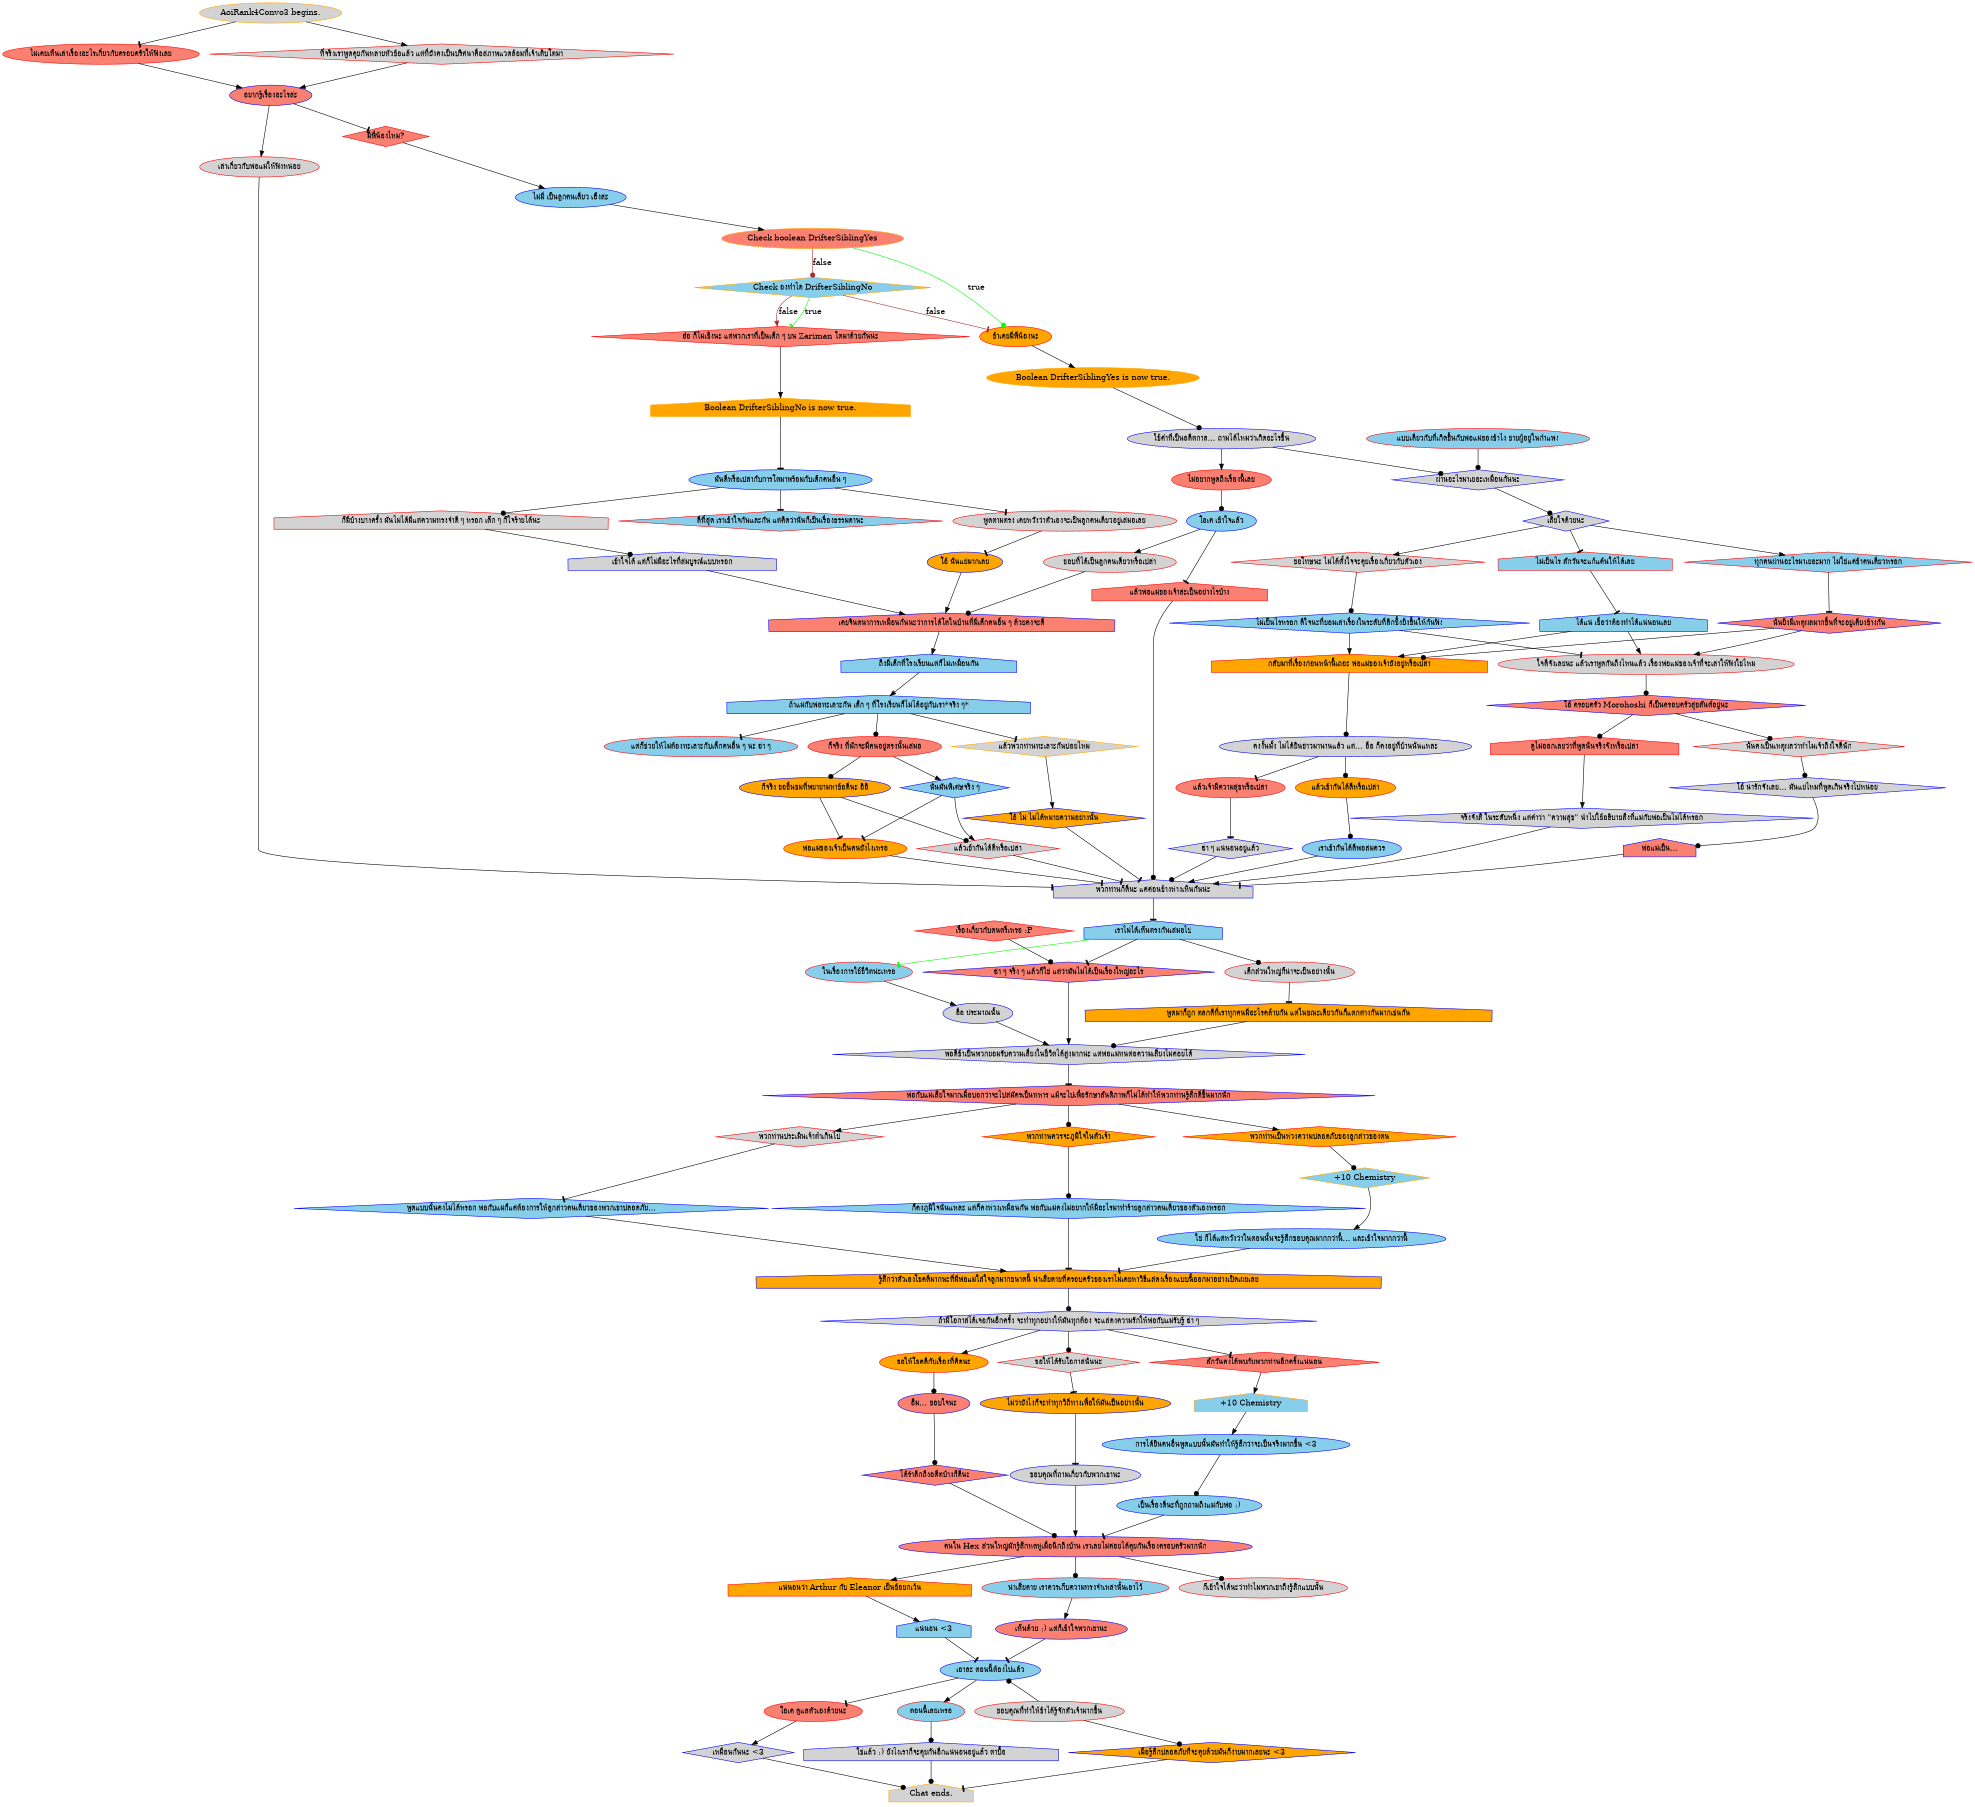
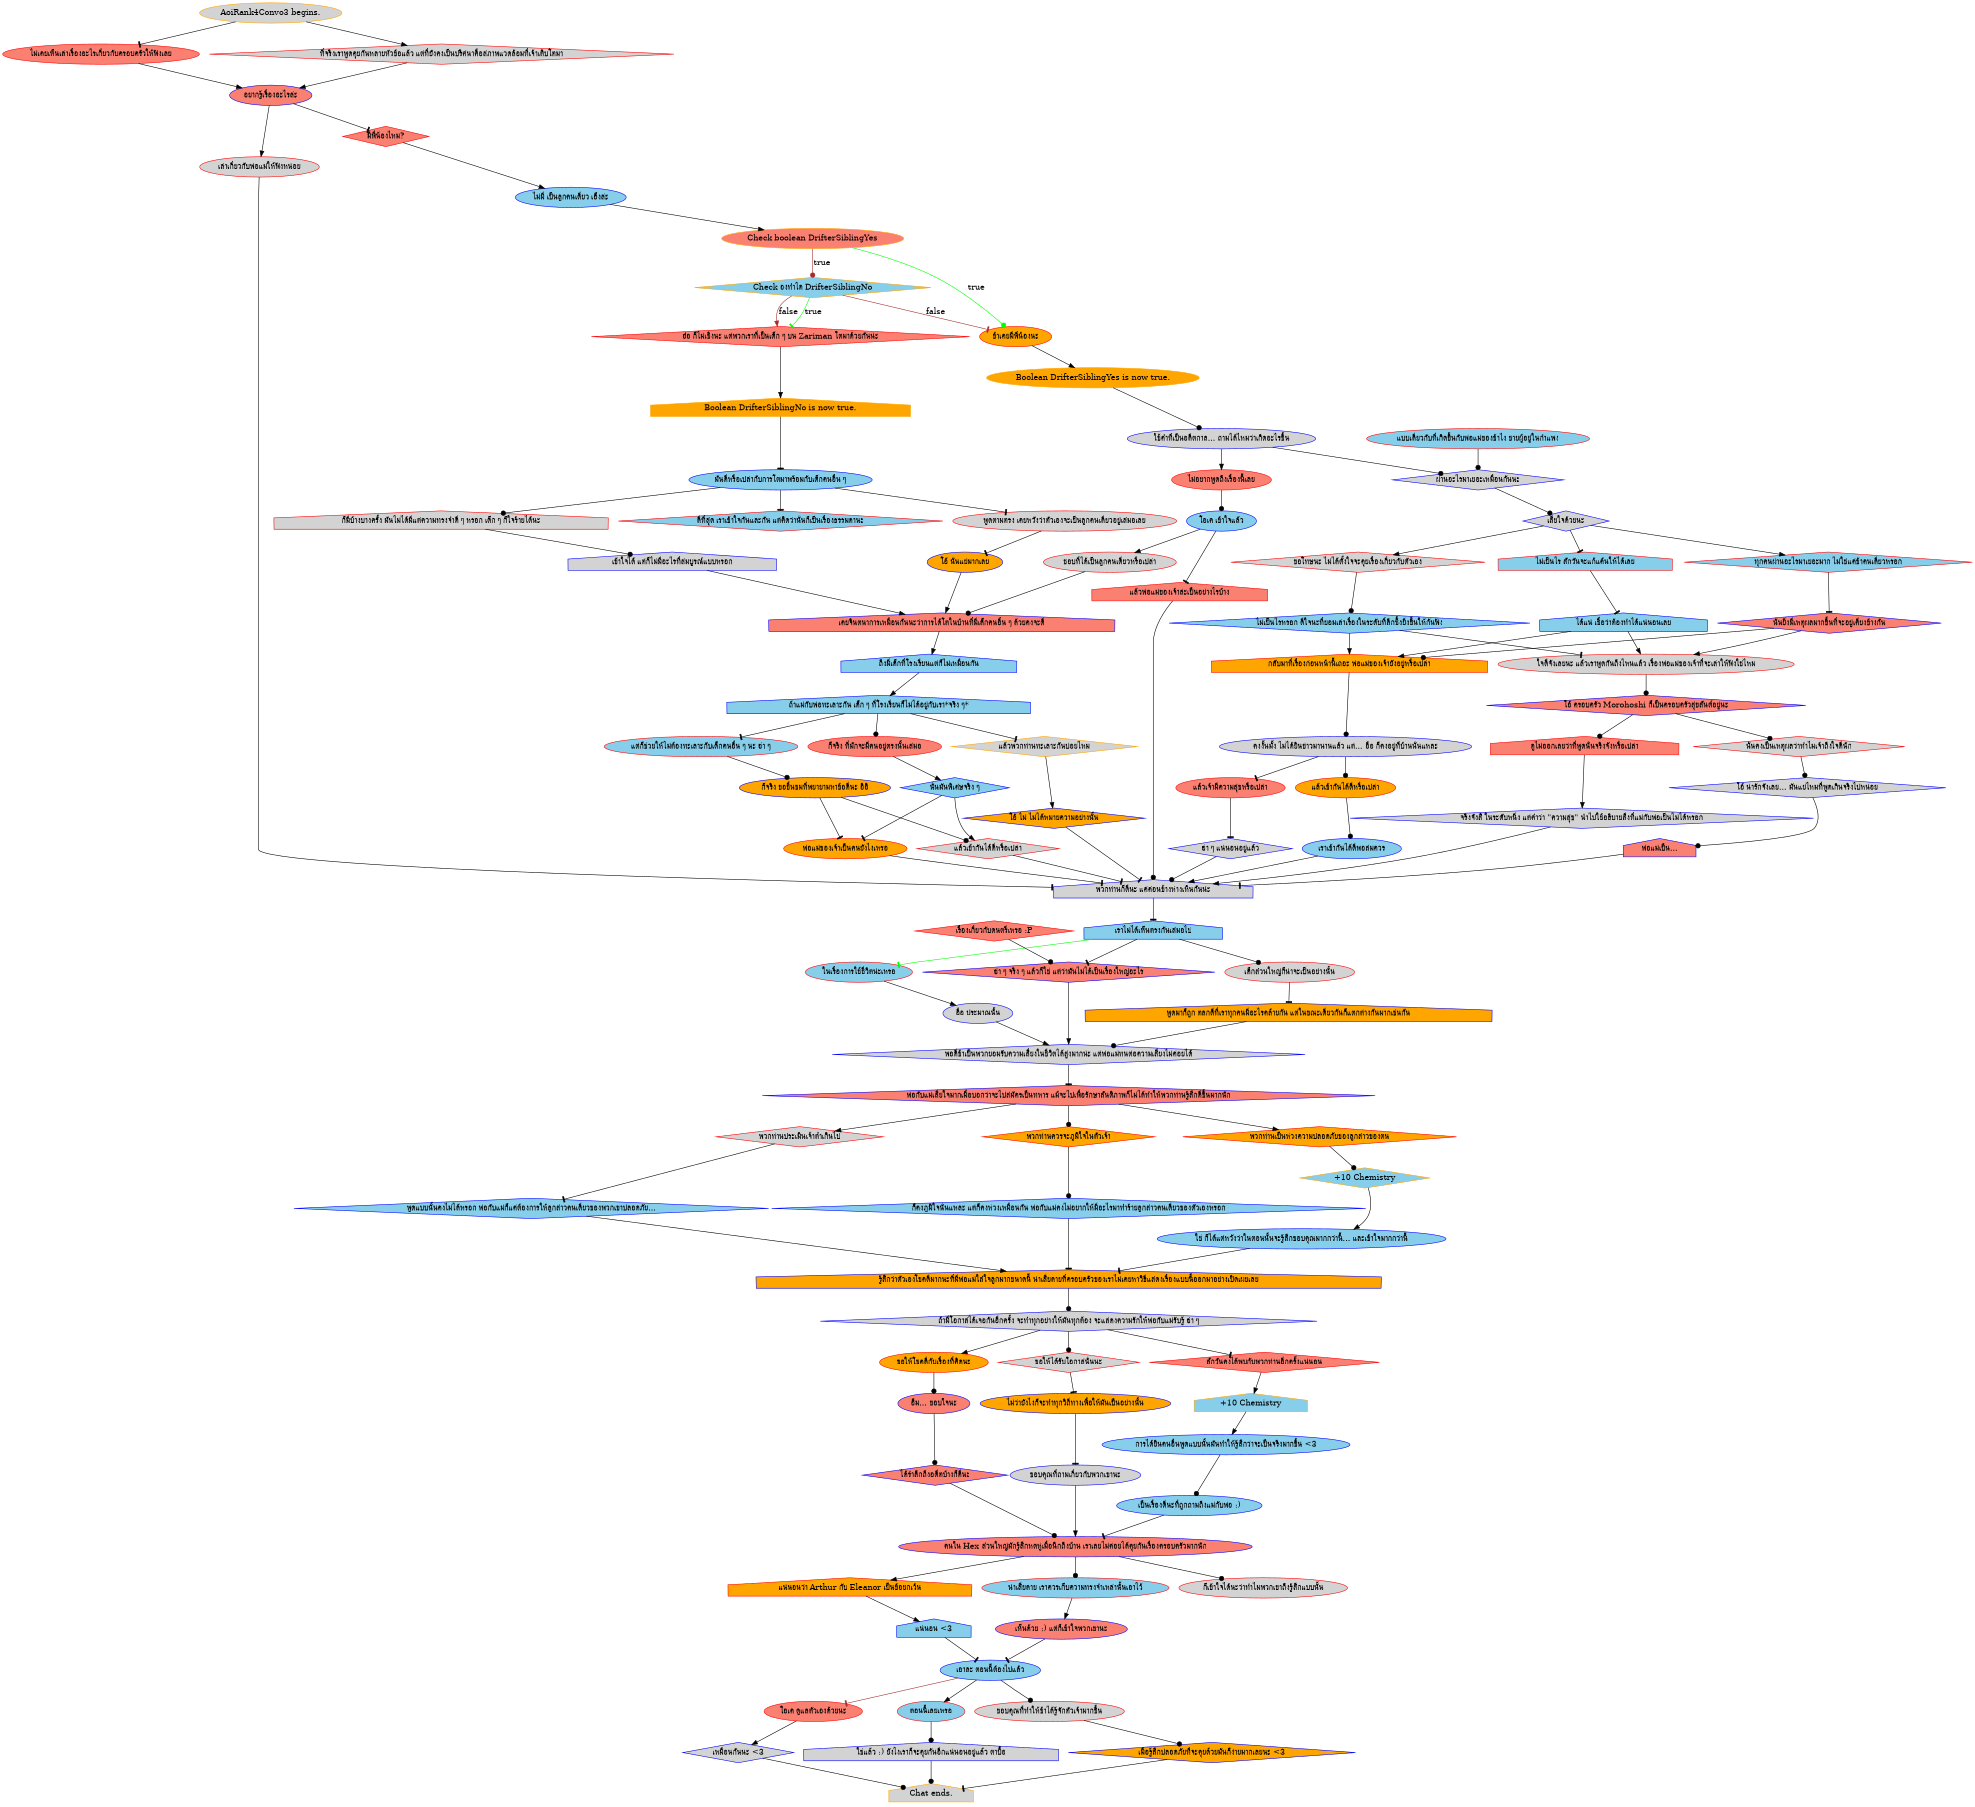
(822, 263) -> (822, 263)
(847, 766) -> (756, 766)
(903, 1691) -> (903, 1691)
(1025, 1692) -> (1015, 1690)
